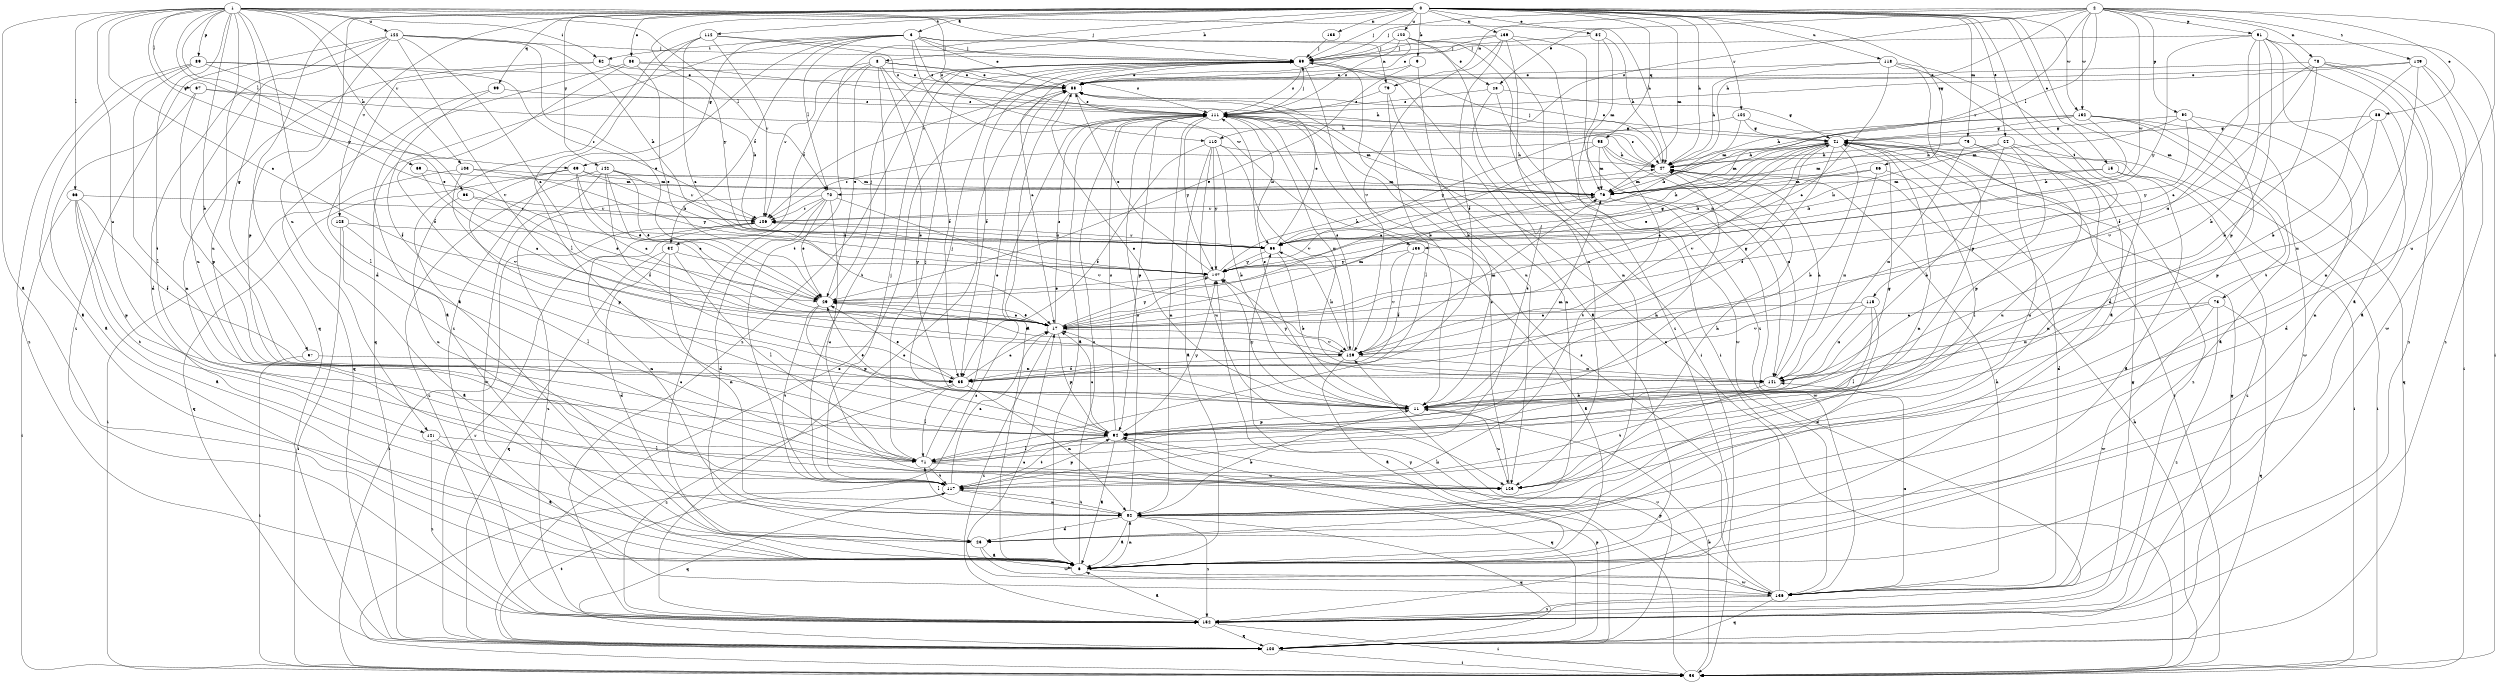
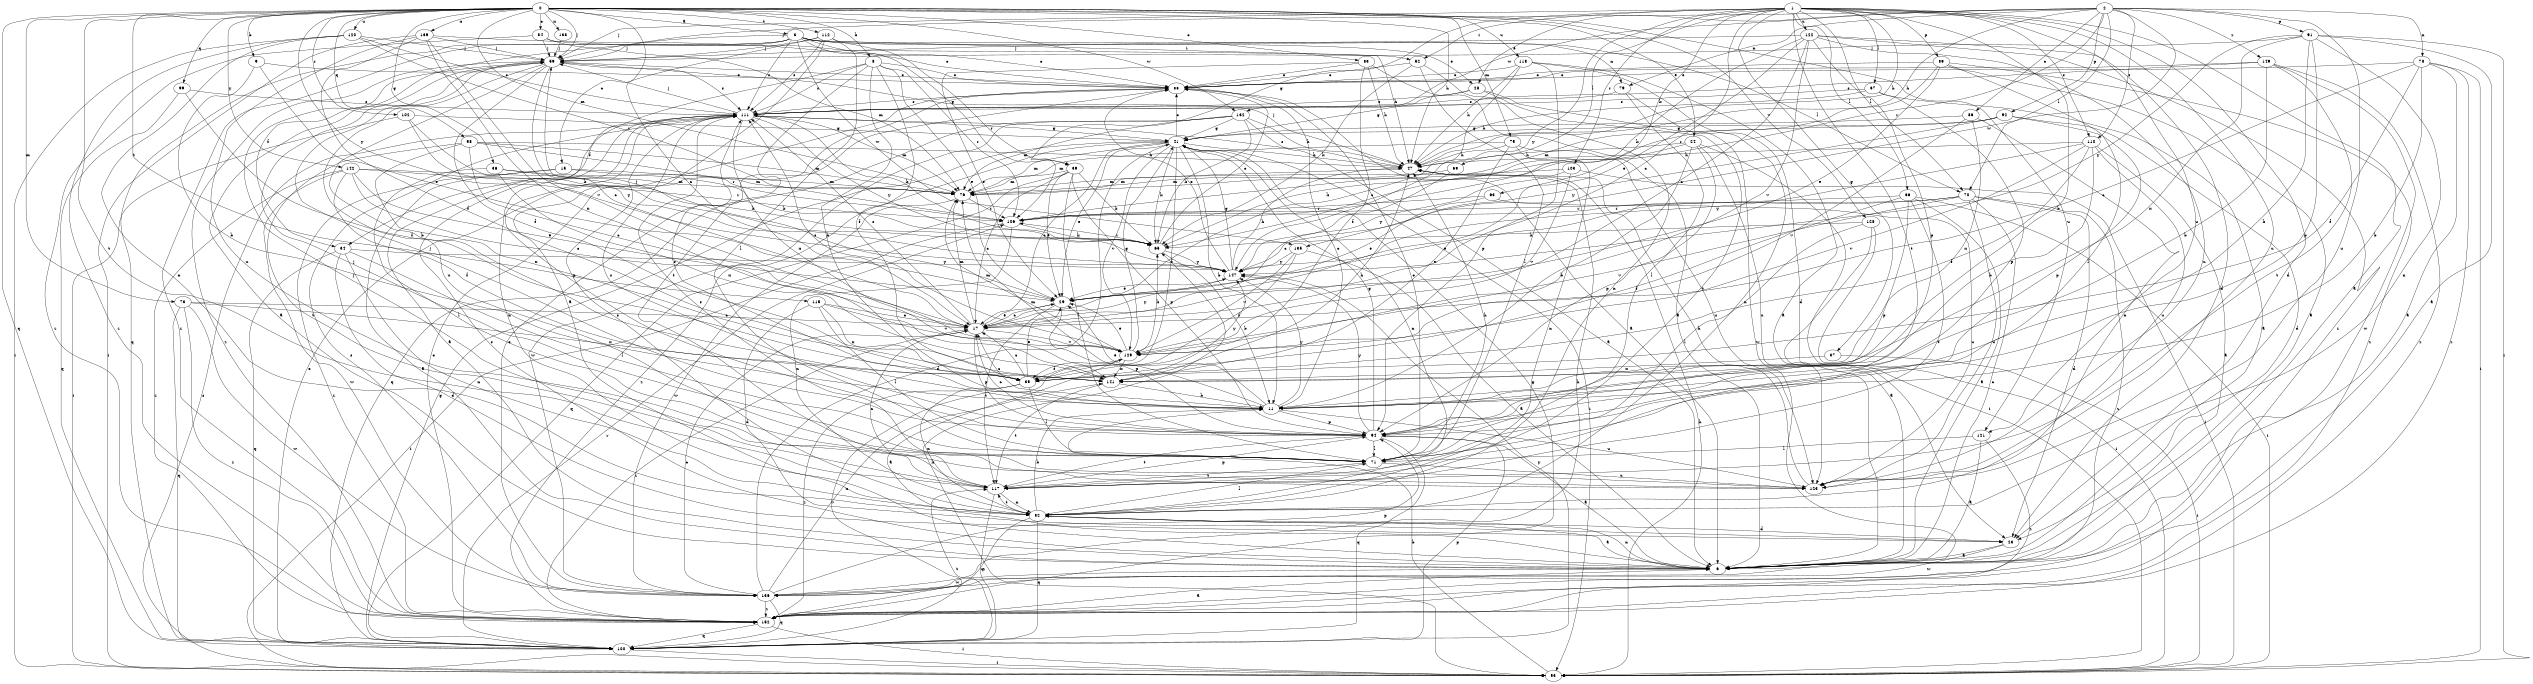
none -> (1134, 408)
